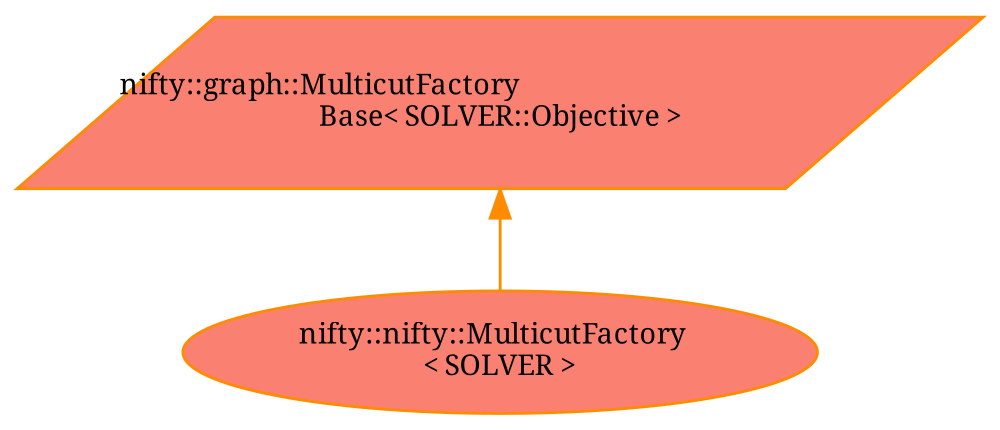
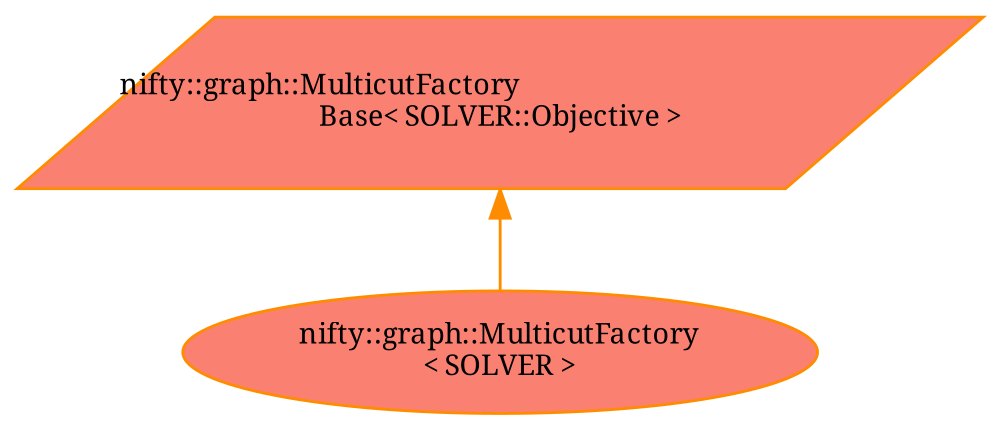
(500, 352) -> (500, 352)
